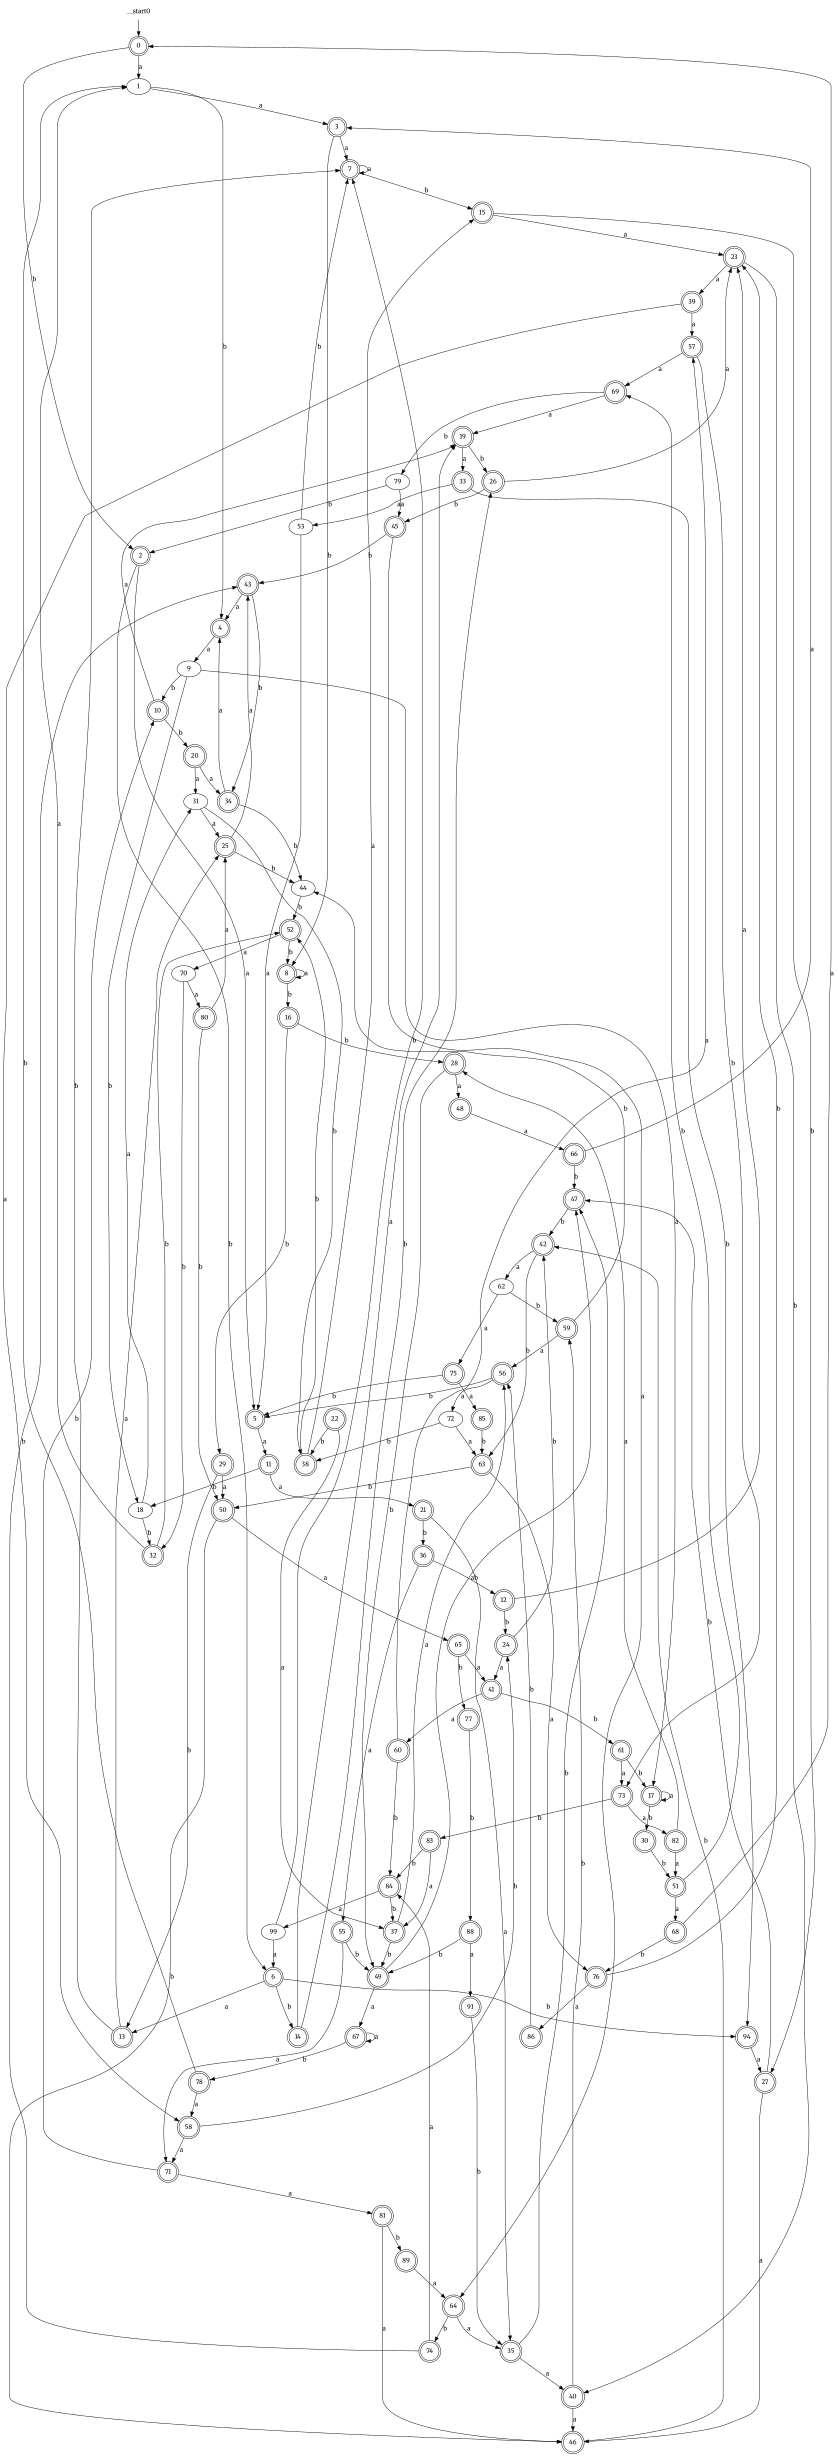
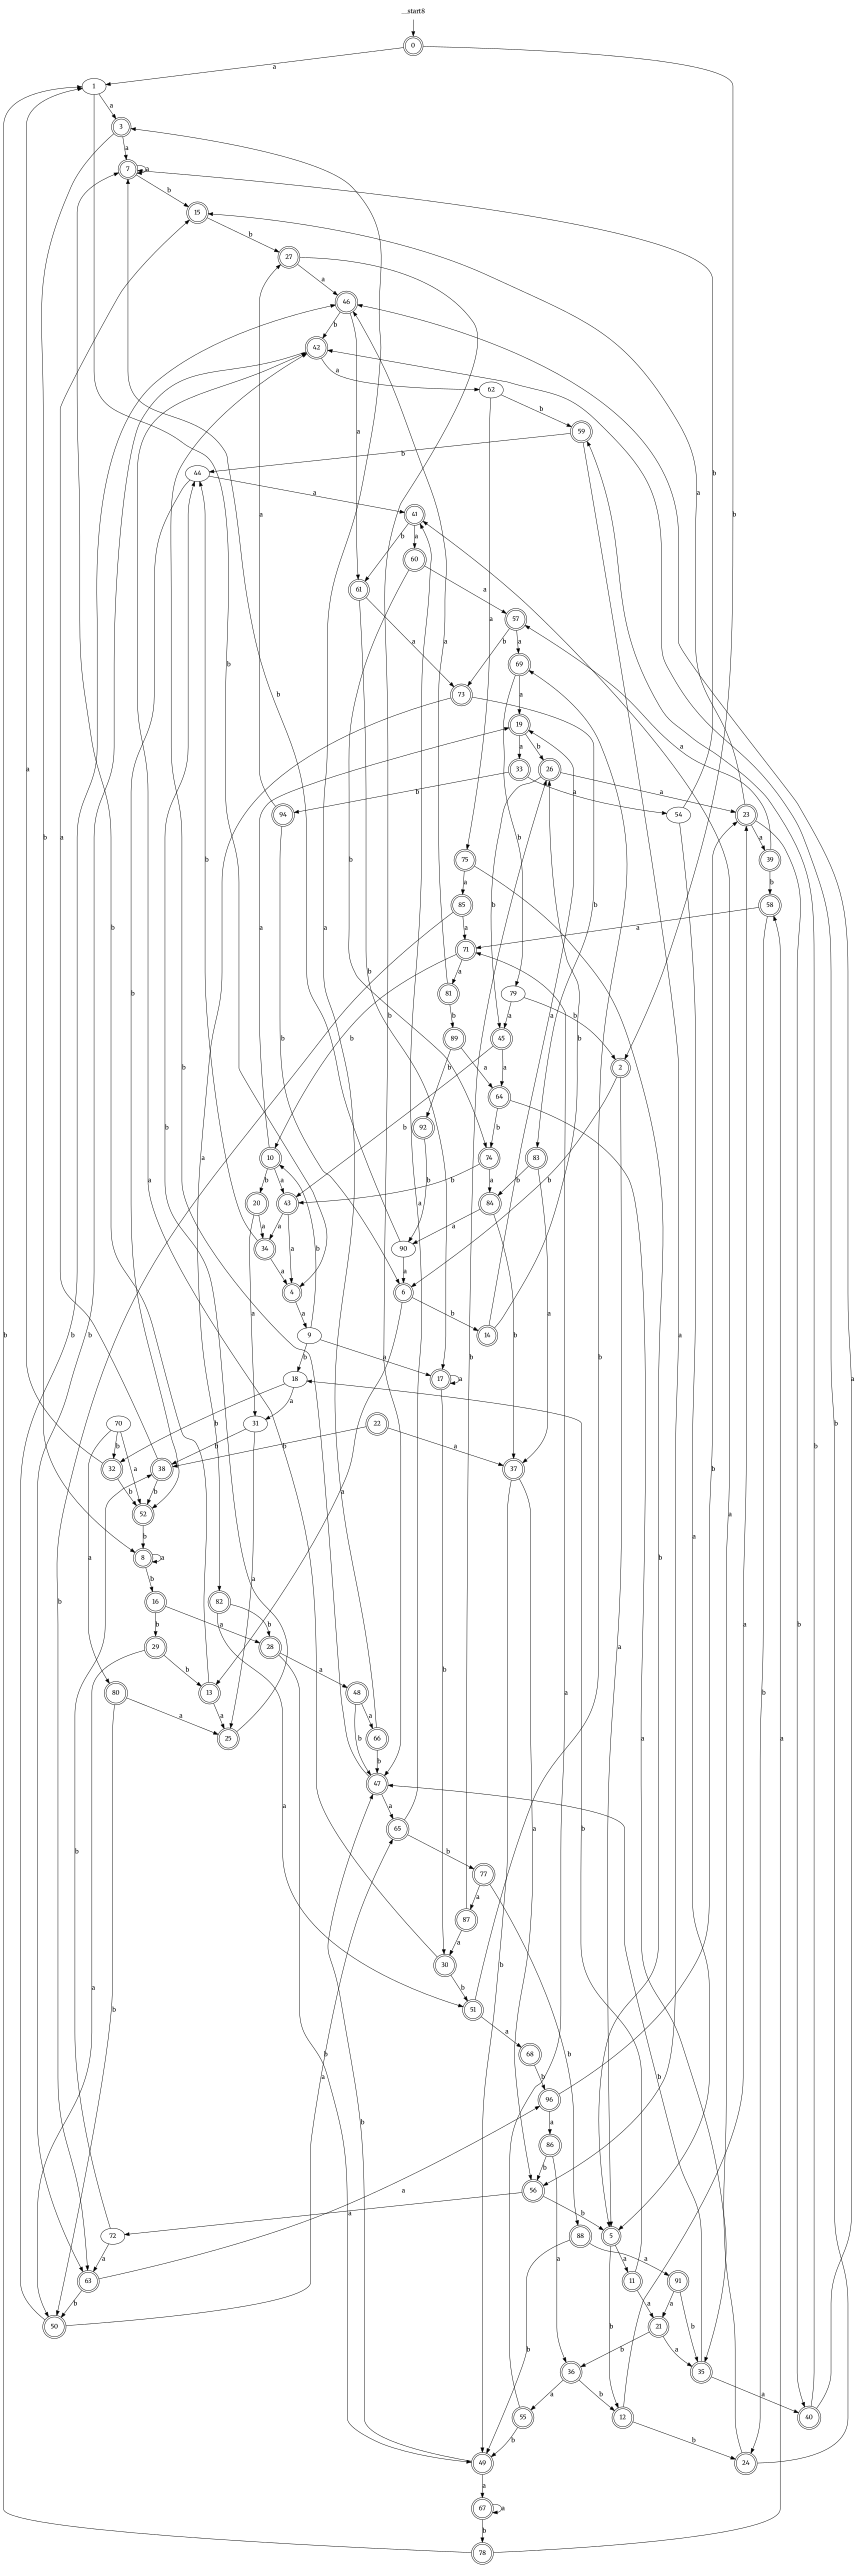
(139, 12) -> (413, 12)
(606, 235) -> (639, 367)
none -> (357, 444)
none -> (304, 494)
(301, 527) -> (679, 815)
(261, 688) -> (280, 1227)
(831, 689) -> none
(249, 721) -> (278, 1179)
none -> (464, 926)
(237, 952) -> (130, 1466)
(347, 1041) -> (222, 1625)
none -> (423, 1128)
none -> (148, 1145)
(5, 1200) -> (772, 883)
(626, 1442) -> (270, 1625)
(473, 1578) -> (363, 2123)
none -> (356, 1739)
none -> (386, 1804)
(394, 1816) -> (349, 876)
none -> (466, 1920)
(273, 1932) -> (403, 1249)
(596, 1977) -> (549, 2100)
(508, 2003) -> (282, 1069)
none -> (557, 2258)
none -> (669, 2302)
none -> (609, 2325)
